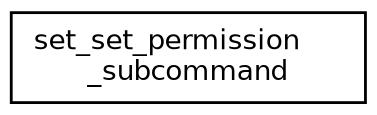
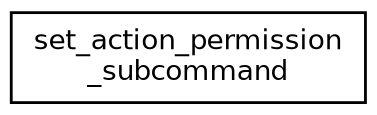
(188, 58) -> (188, 58)
